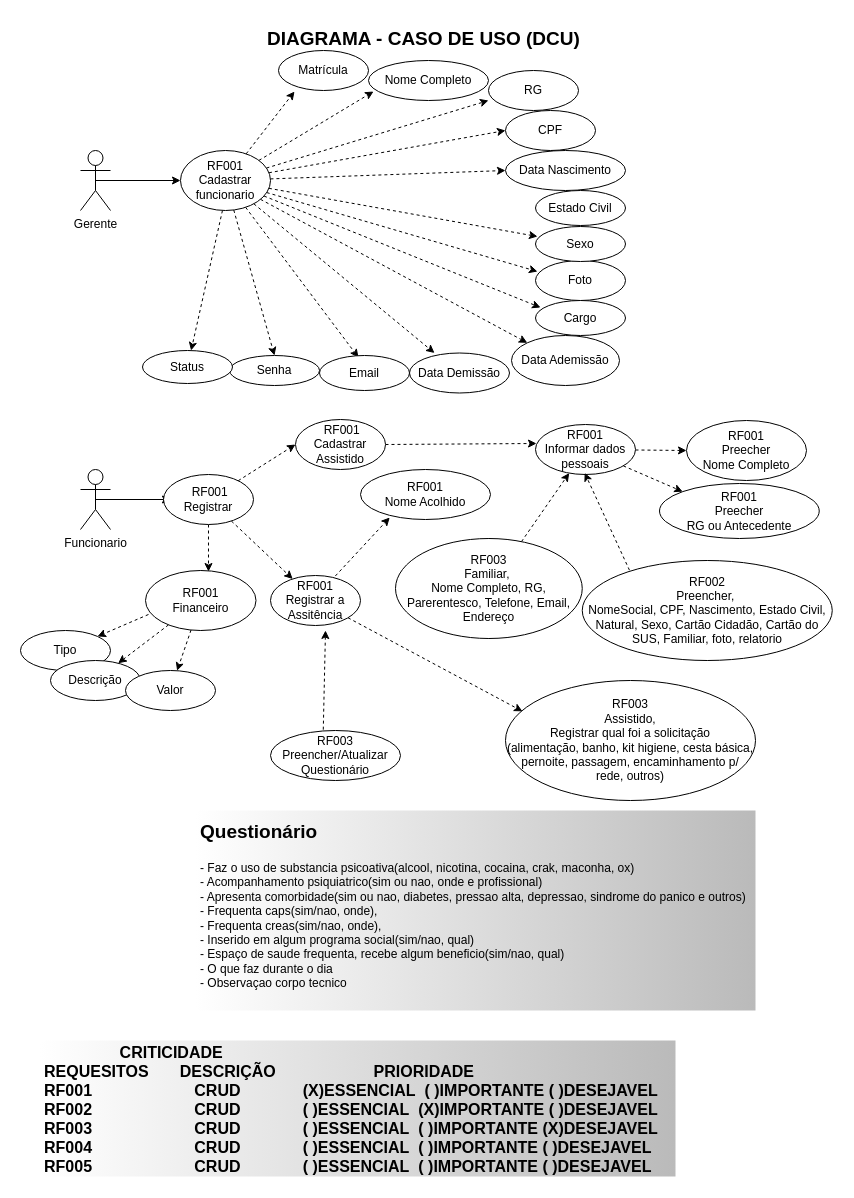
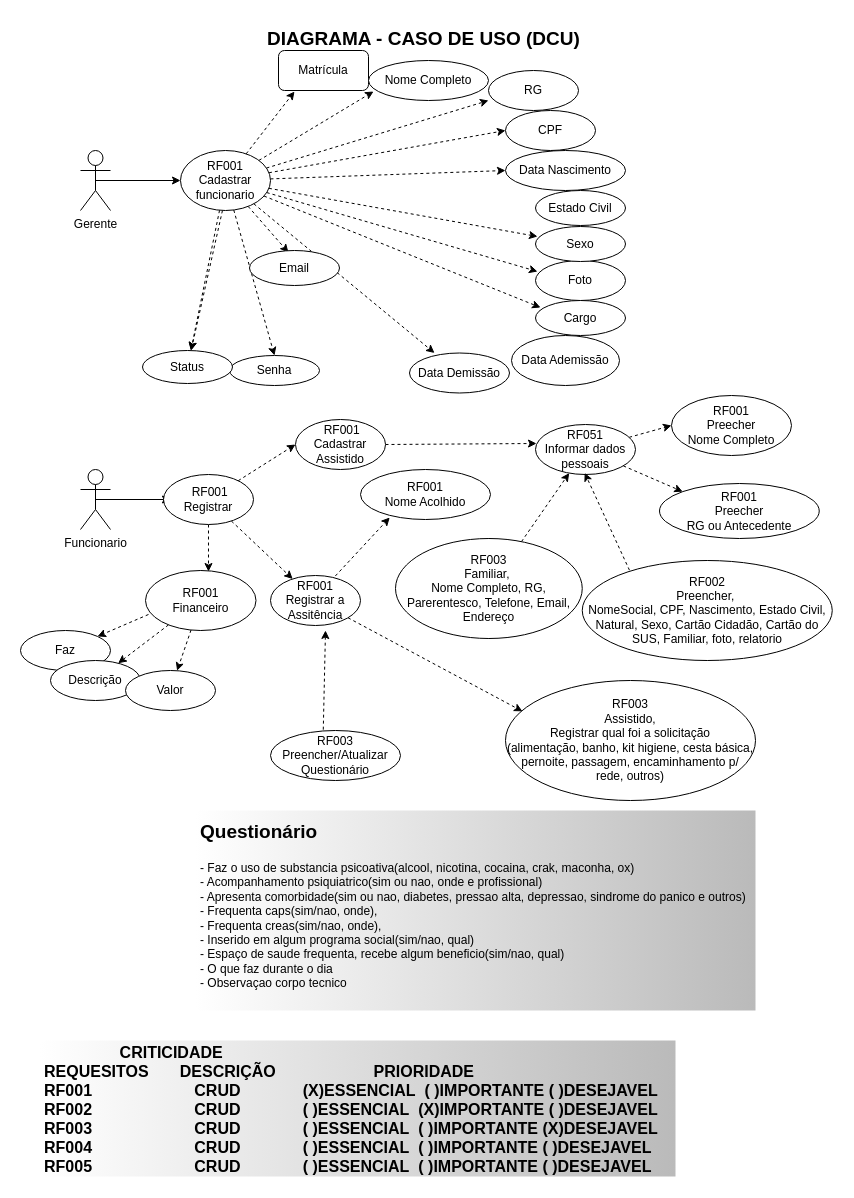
(324, 71) -> (324, 71)
(391, 270) -> (212, 245)
(365, 373) -> (295, 268)
(586, 450) -> (586, 450)
(747, 451) -> (732, 426)
(66, 651) -> (66, 651)
